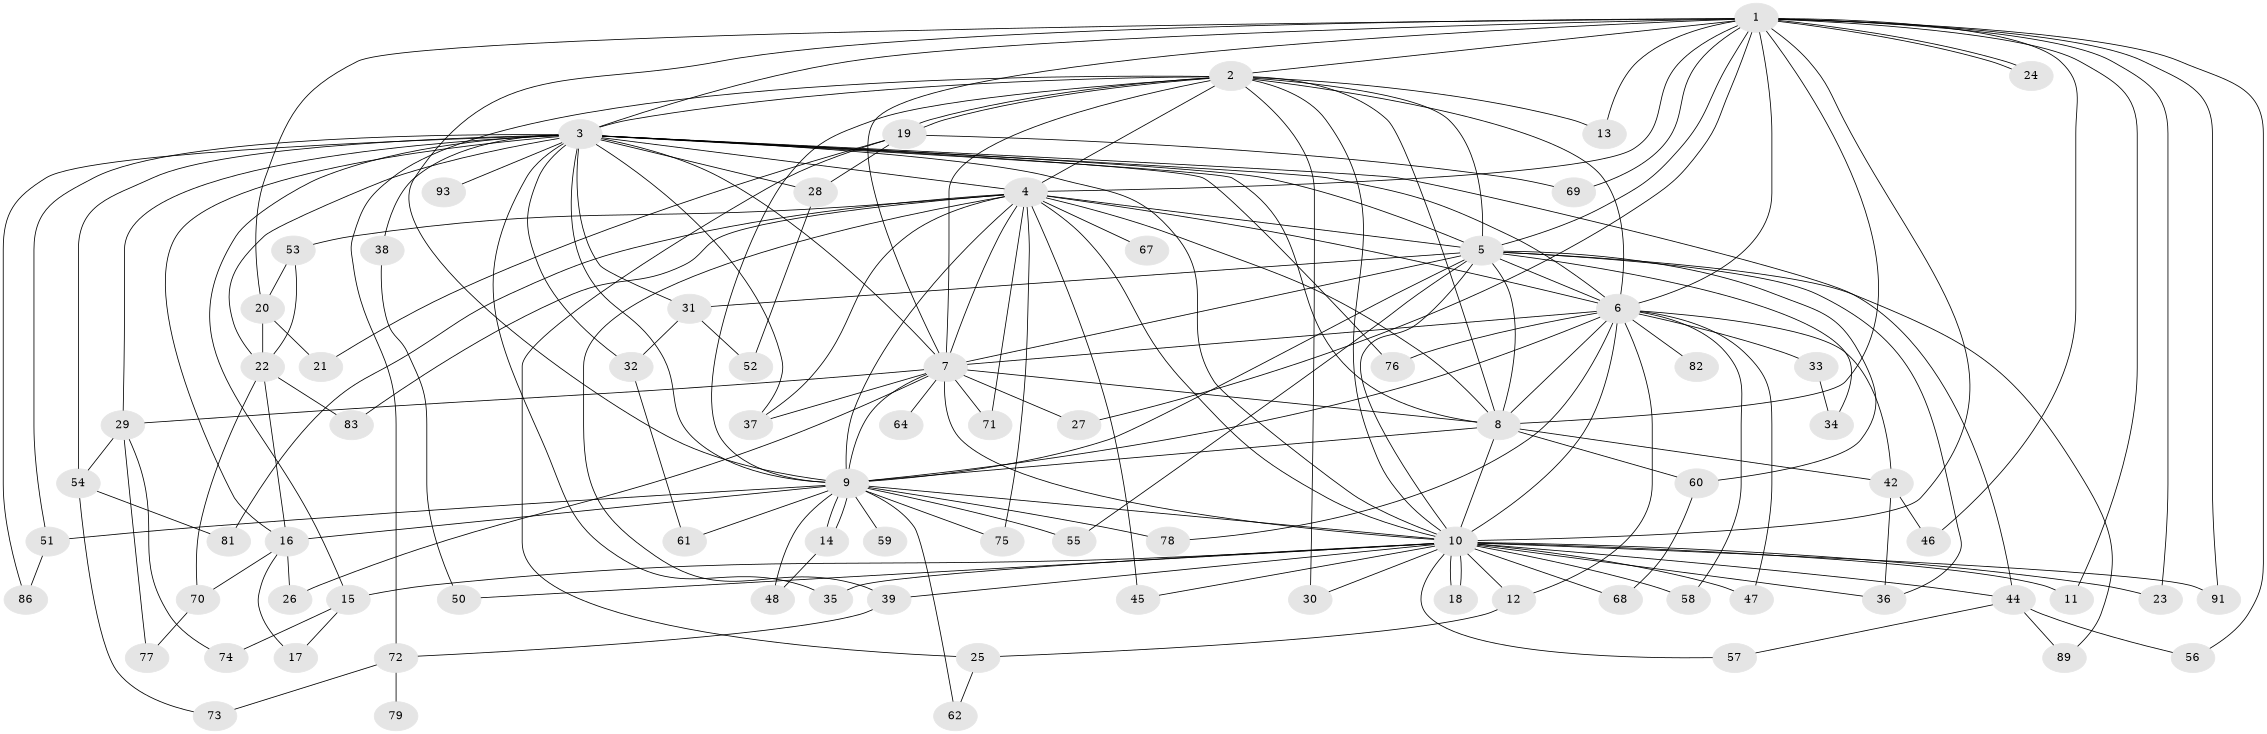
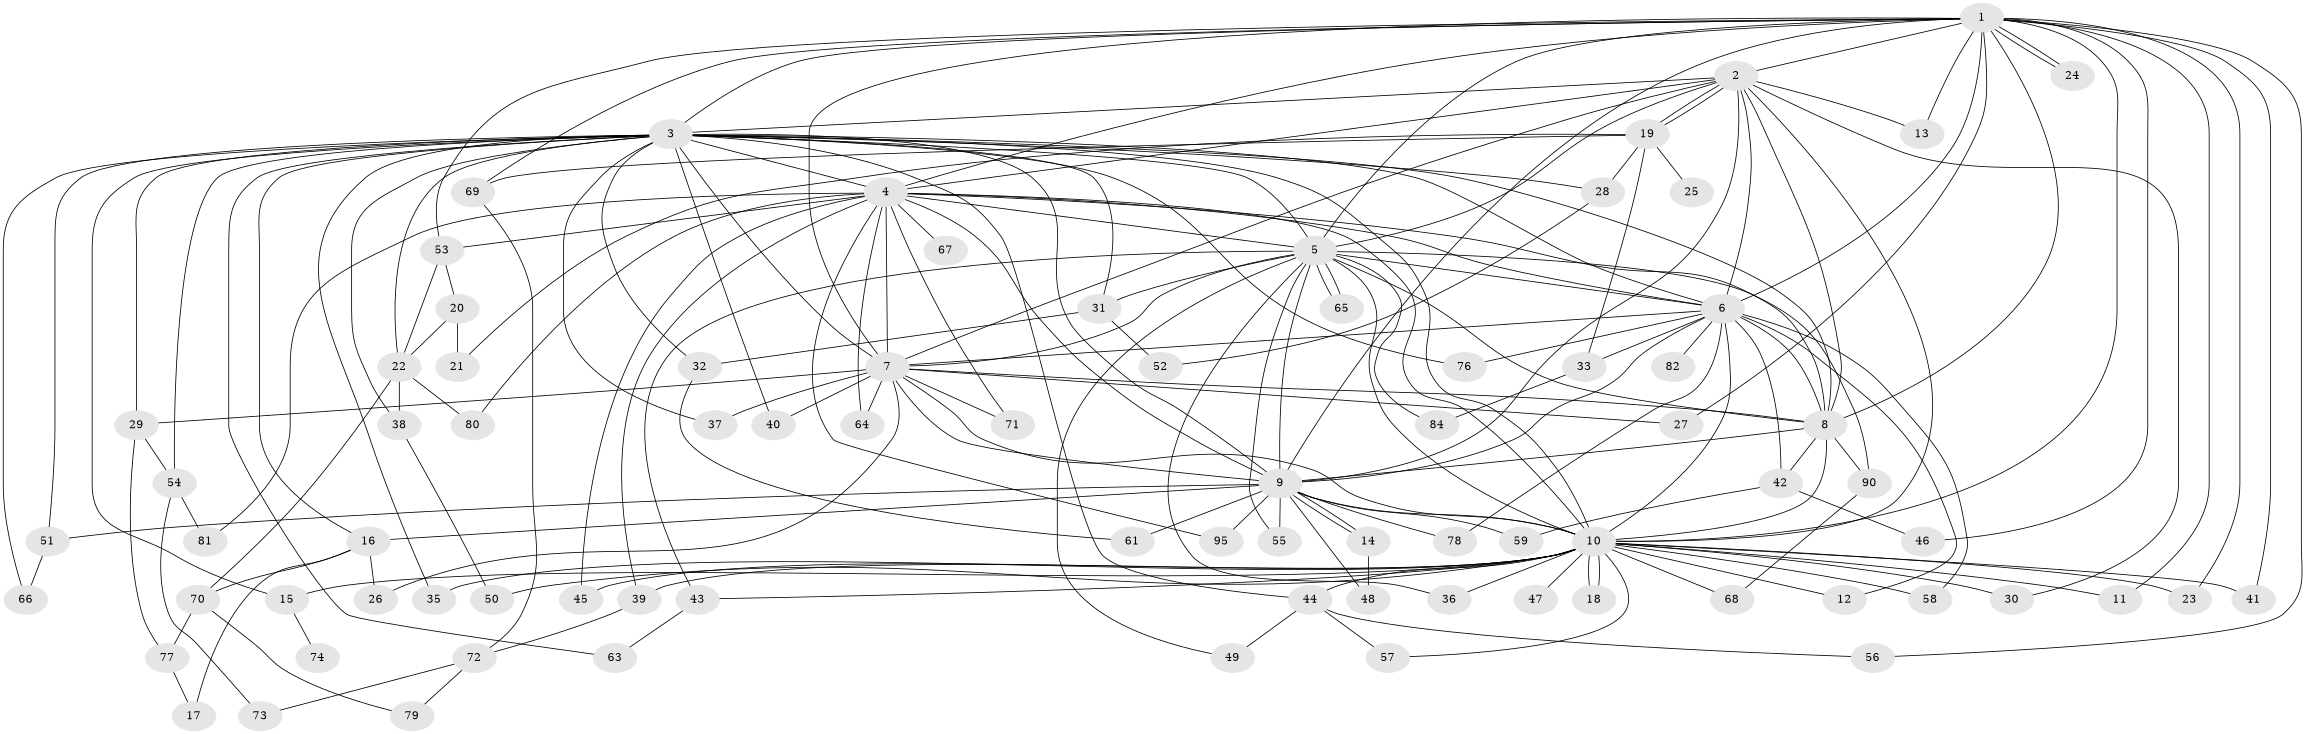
(910, 31) -> (909, 39)
(553, 119) -> (533, 428)
(444, 192) -> (615, 658)
none -> (1620, 252)
(870, 275) -> (862, 308)
none -> (1342, 309)
(1771, 409) -> none
(352, 425) -> (473, 425)
none -> (774, 425)
(1832, 425) -> (1437, 425)
(274, 447) -> (399, 396)
(1697, 483) -> (1870, 483)
(1002, 542) -> (1221, 542)
(1888, 542) -> (1655, 507)
(149, 554) -> none
(26, 600) -> (26, 600)
none -> (698, 600)
(2219, 600) -> (2254, 600)
(322, 629) -> (181, 687)
(1250, 643) -> none
(2064, 658) -> (1233, 658)
none -> (294, 675)
(955, 716) -> none
